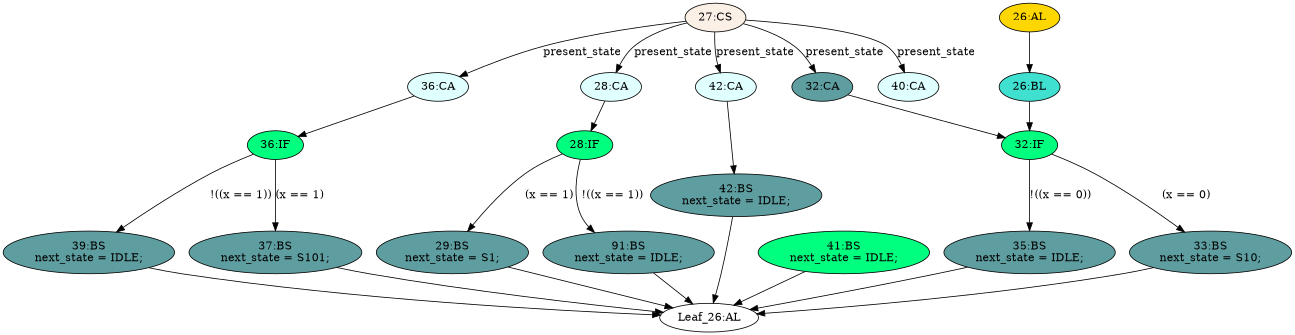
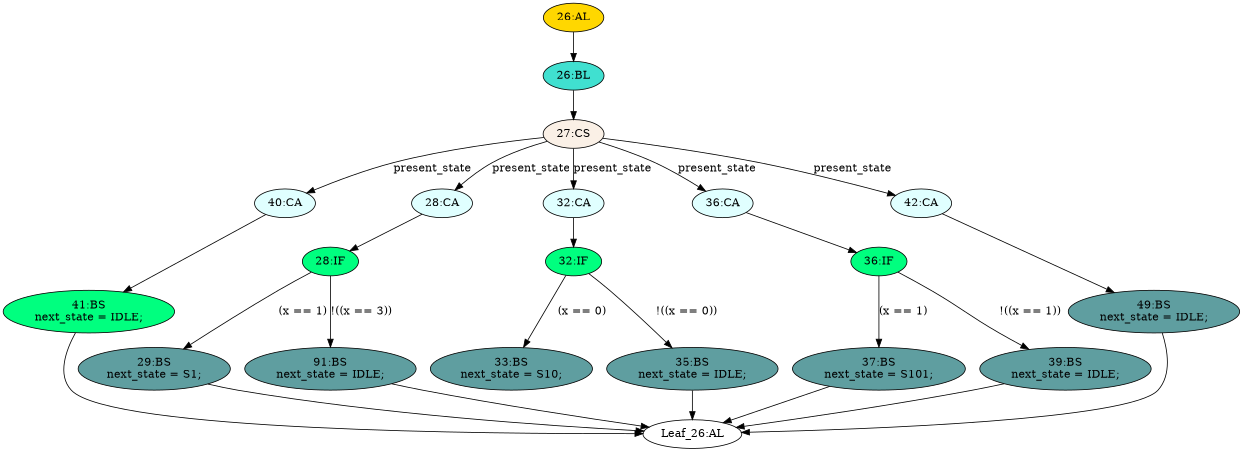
(822, 87) -> (574, 203)
(1030, 112) -> (574, 101)
(613, 195) -> (362, 312)
(736, 195) -> (1154, 312)
none -> (198, 251)
(960, 296) -> none
